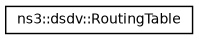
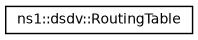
(99, 20) -> (99, 20)
